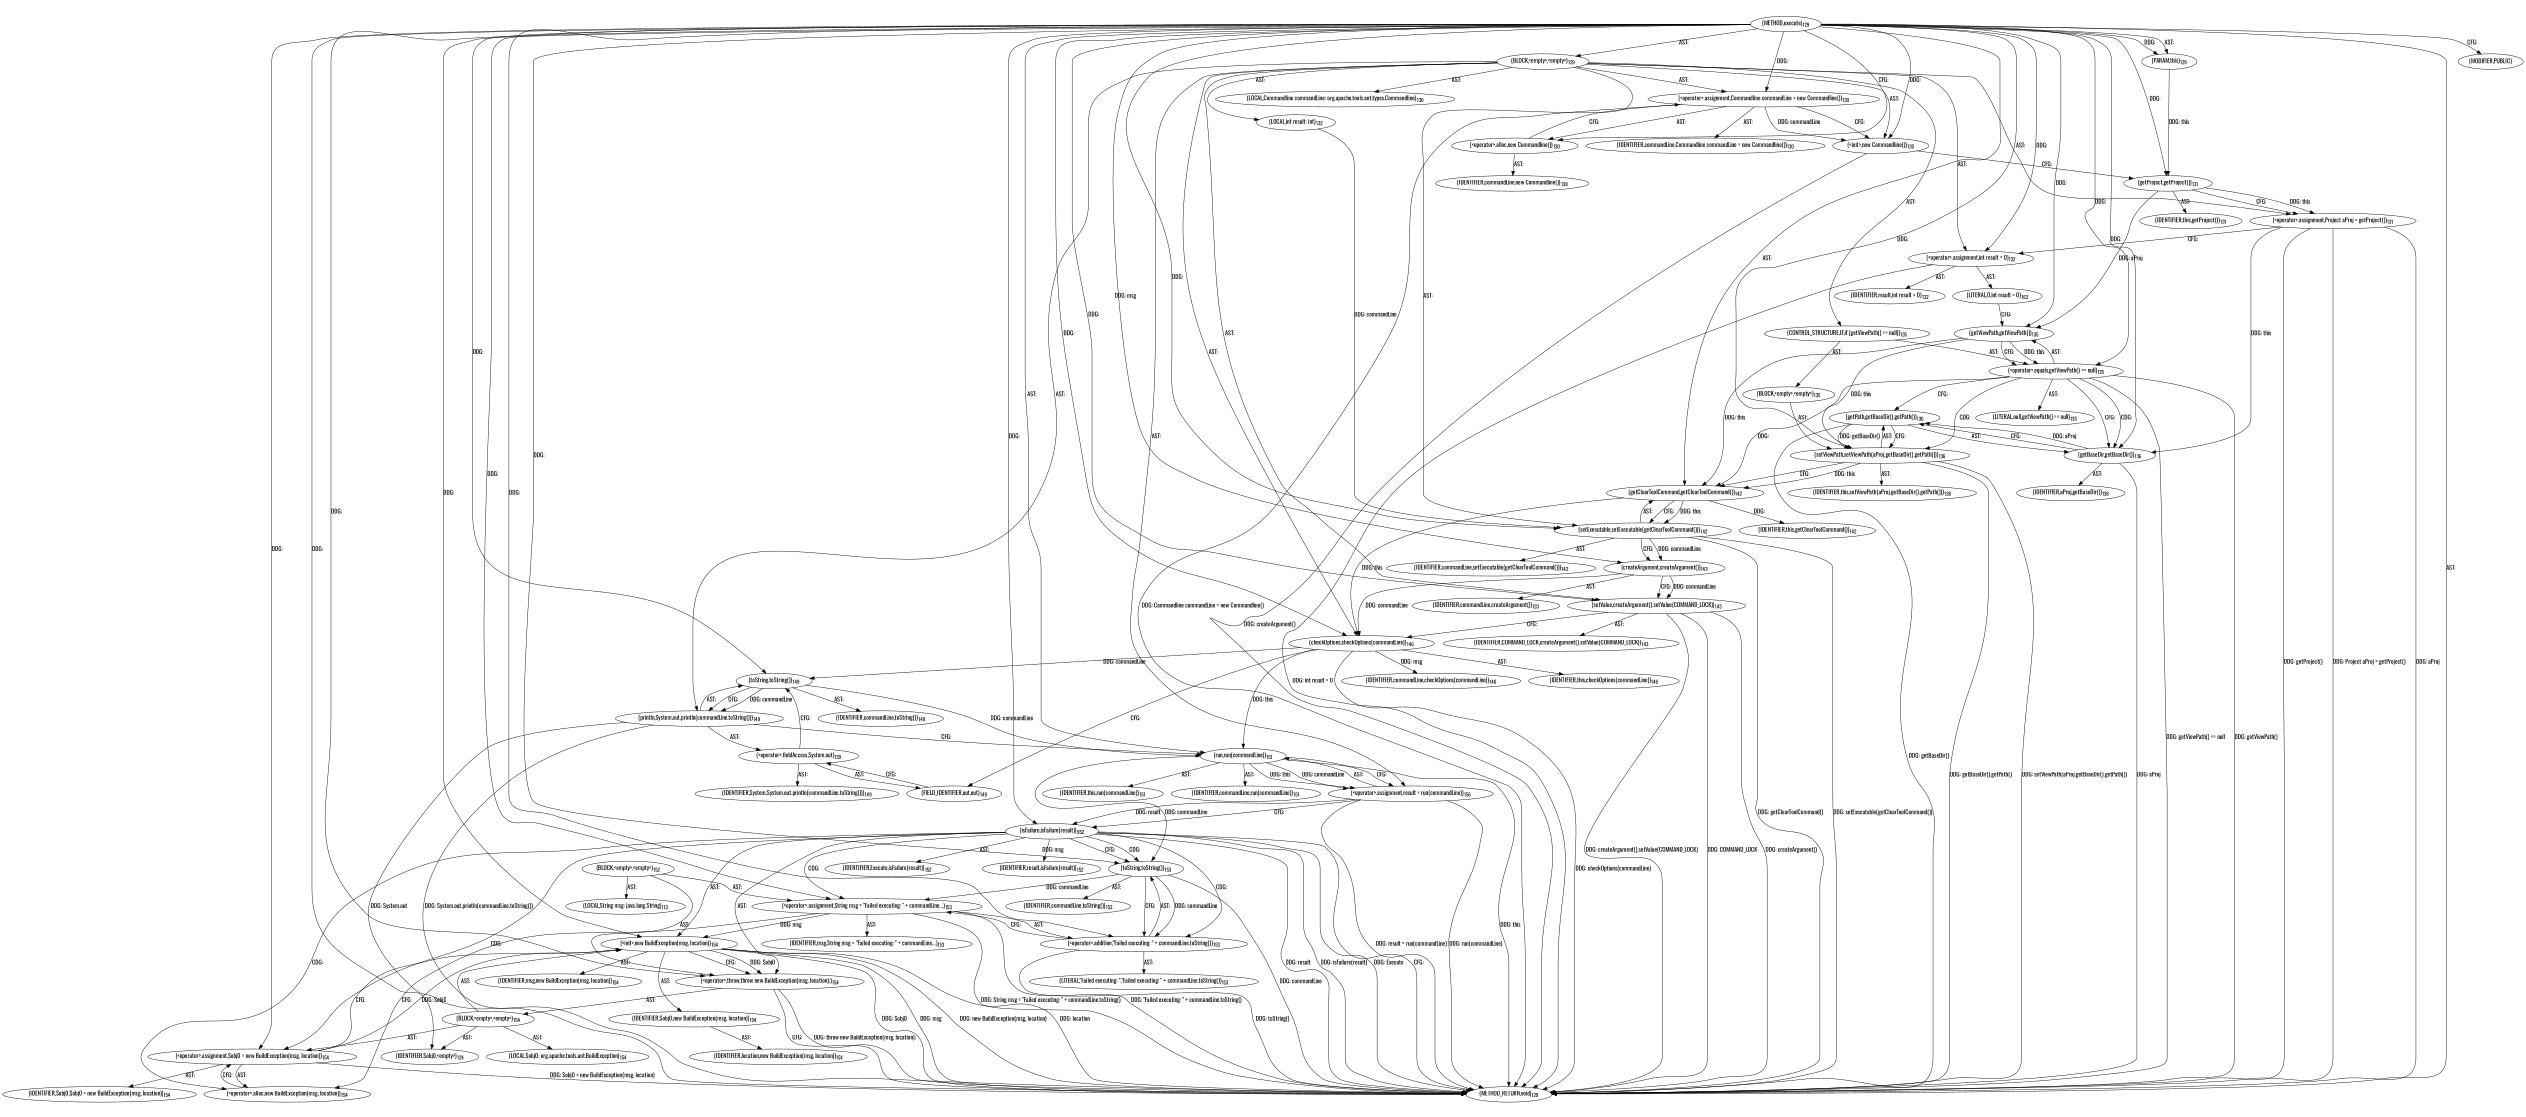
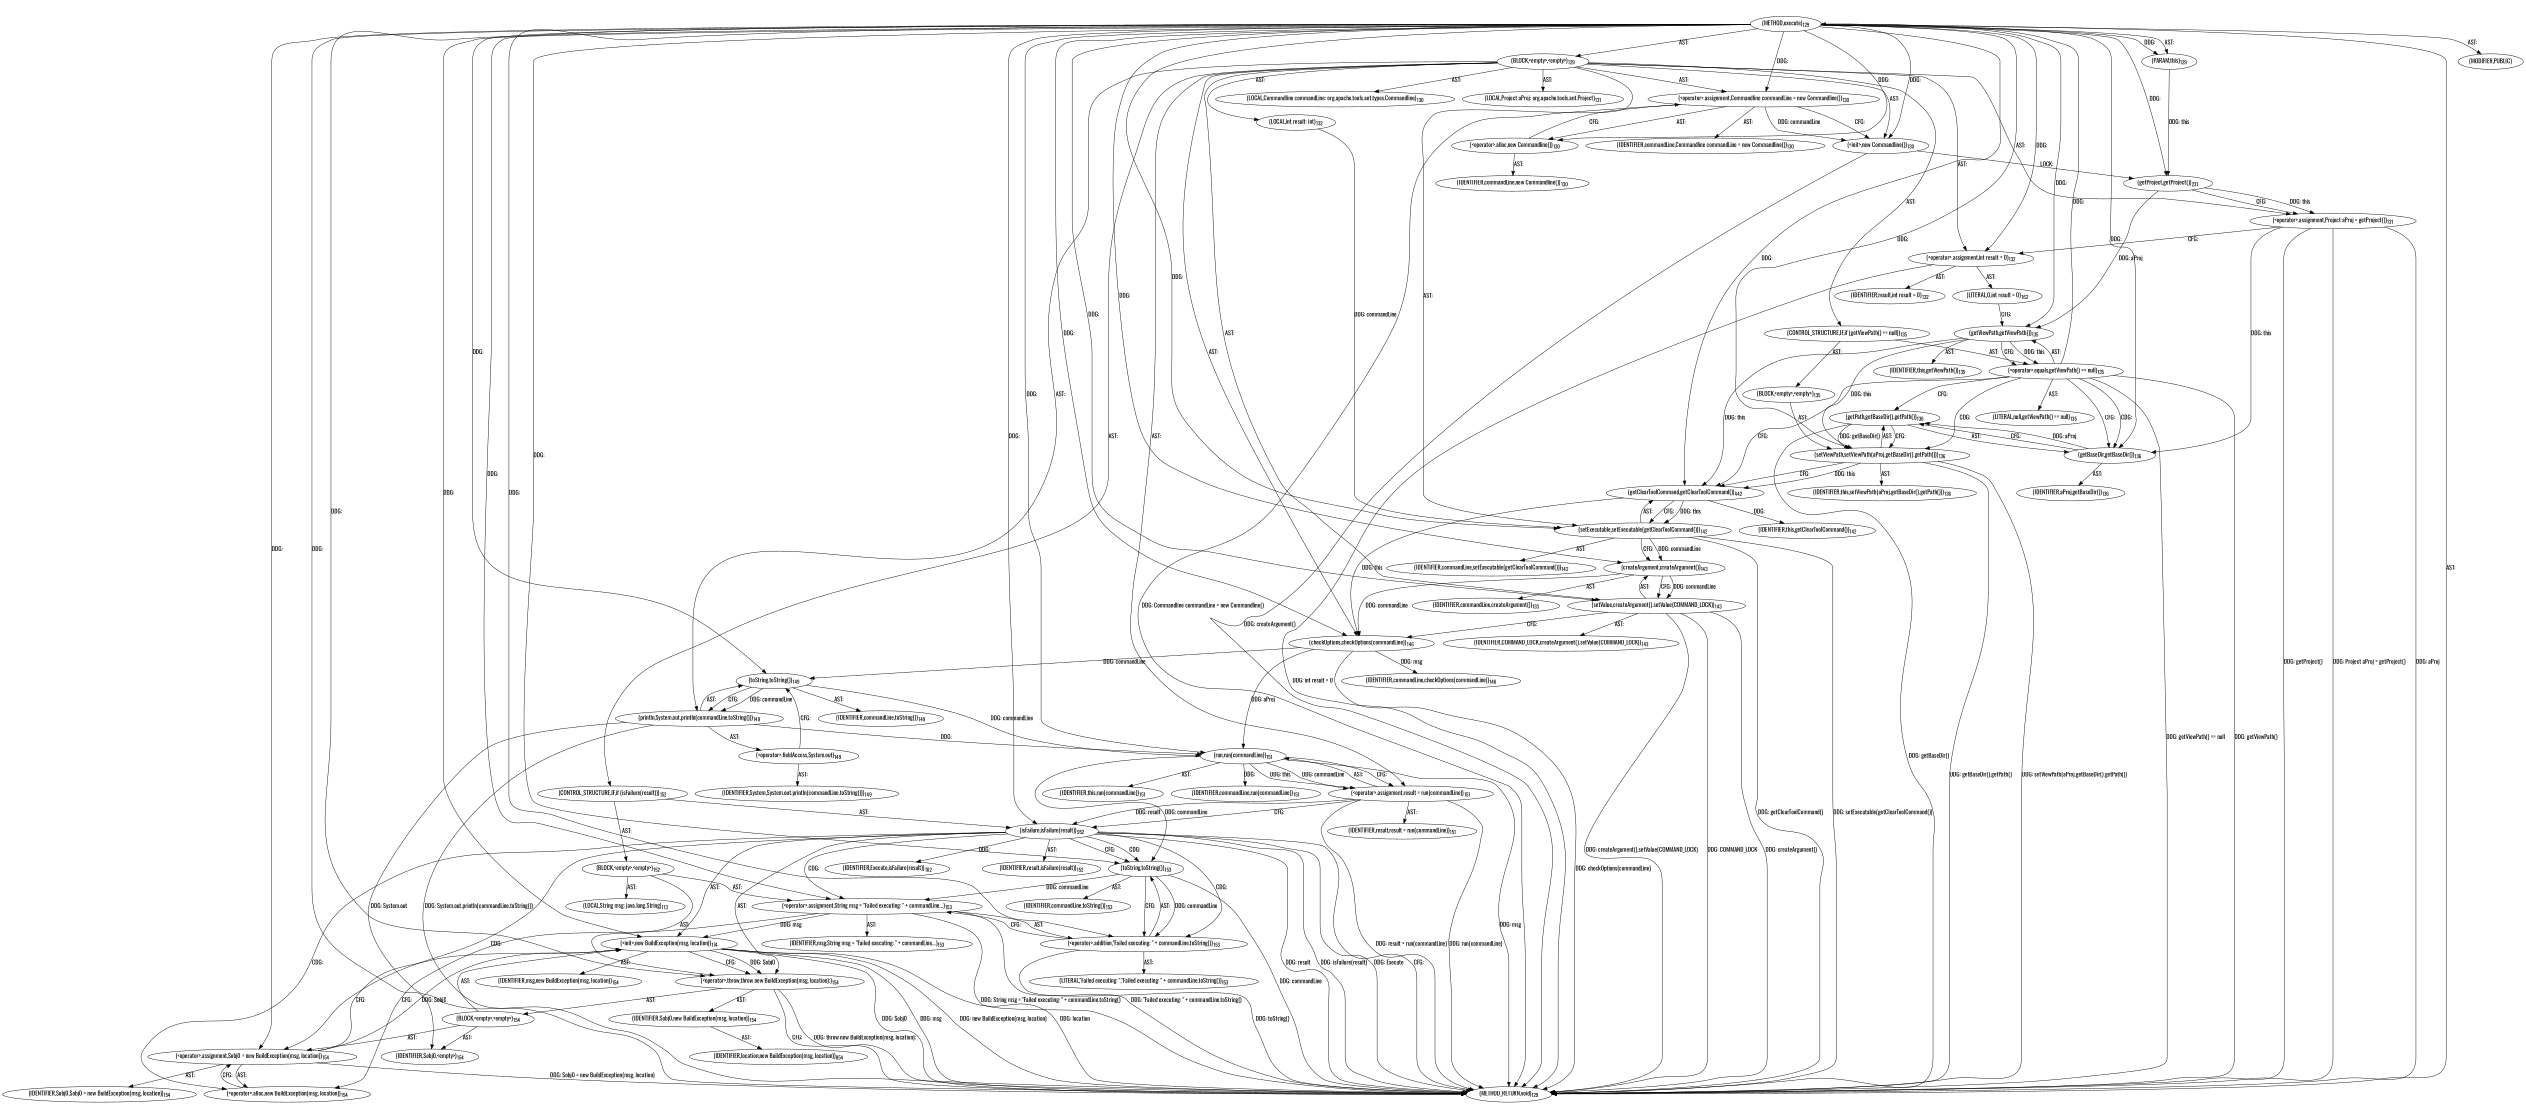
(2473, 43) -> (2473, 43)
(1884, 80) -> (1884, 80)
(2095, 87) -> (2079, 81)
none -> (1543, 99)
(2048, 165) -> (2048, 165)
(1564, 183) -> (1564, 183)
(2195, 183) -> (2195, 183)
(2191, 221) -> none
(1768, 259) -> (1768, 259)
(1126, 296) -> (1126, 296)
none -> (1927, 371)
(1033, 395) -> (1033, 395)
(1764, 437) -> (1764, 437)
(1738, 492) -> (1738, 492)
none -> (1639, 589)
(1604, 681) -> none
(1263, 700) -> (1263, 700)
(947, 737) -> (947, 737)
(838, 756) -> (838, 756)
(1250, 775) -> (1250, 775)
(1467, 793) -> (1467, 793)
none -> (613, 794)
(954, 794) -> none
none -> (1402, 831)
(985, 850) -> (985, 850)
(1053, 850) -> (1053, 850)
(928, 868) -> (928, 868)
(1511, 925) -> (1511, 925)
(715, 943) -> (715, 943)
(659, 983) -> (734, 999)
(2137, 1050) -> none
(461, 1056) -> (461, 1056)
(840, 1056) -> (840, 1056)
(568, 1057) -> none
